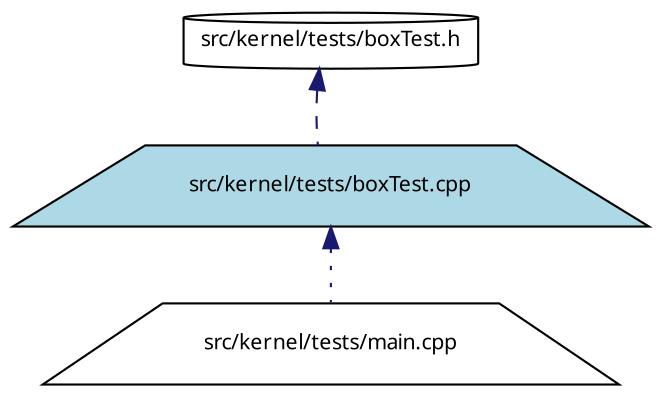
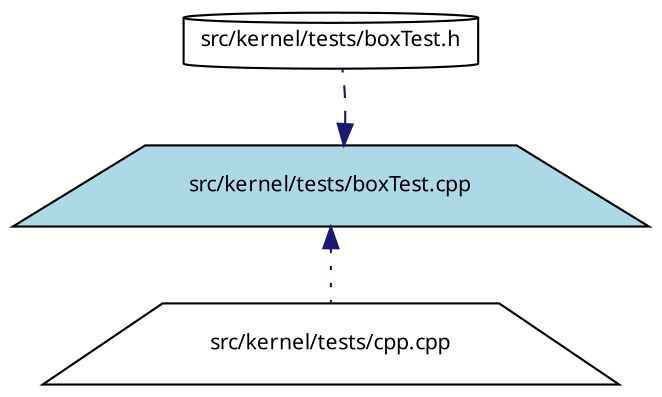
(317, 118) -> (345, 96)
(331, 344) -> (331, 344)
